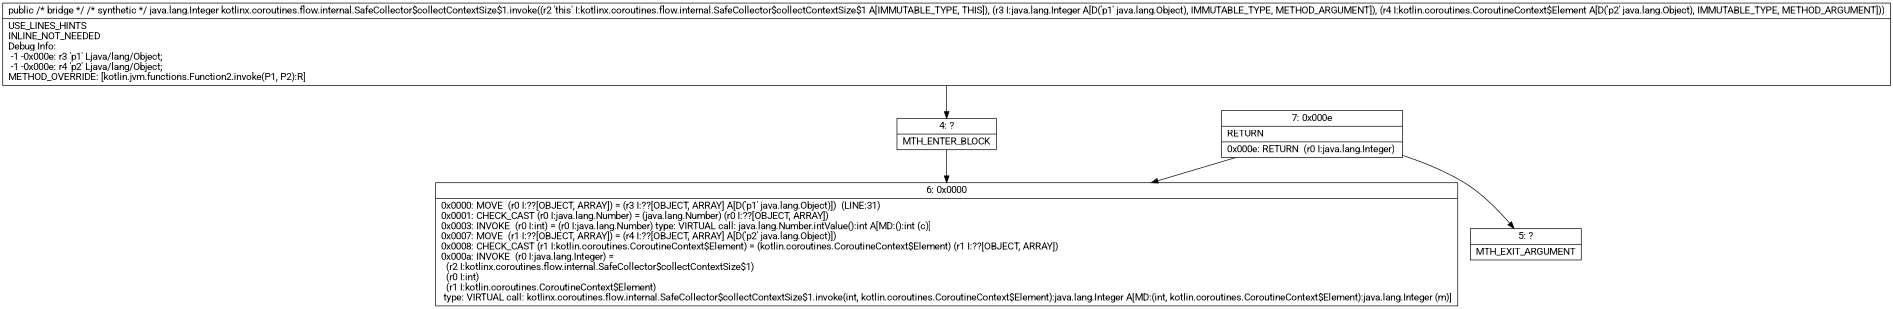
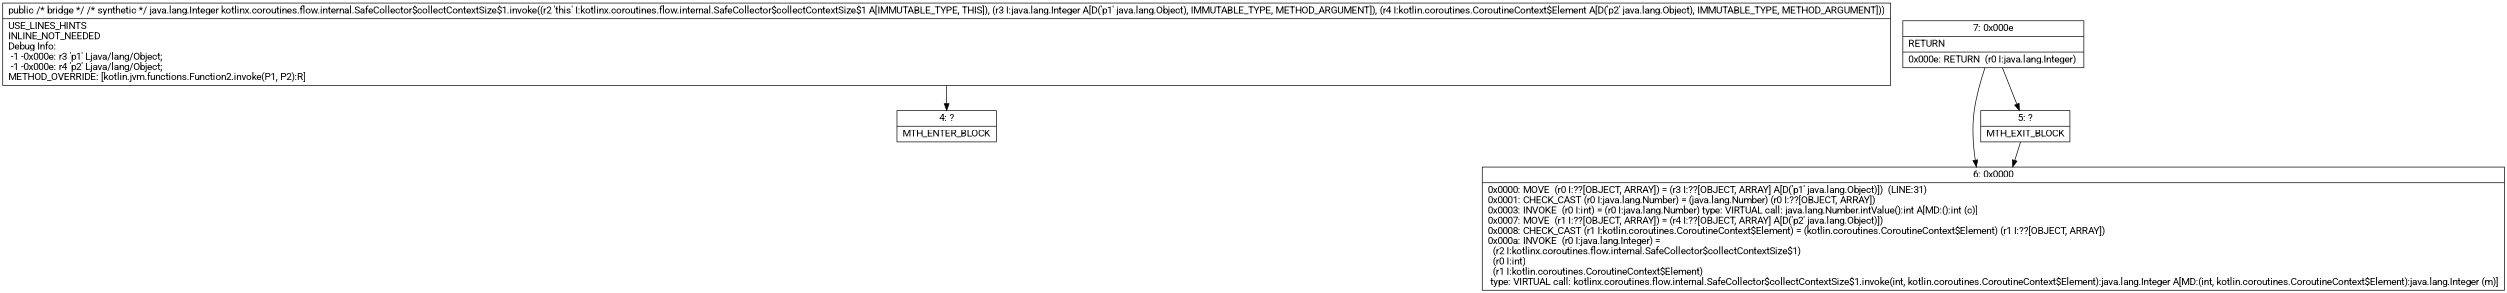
(947, 163) -> (2018, 151)
(1526, 252) -> (2025, 134)
